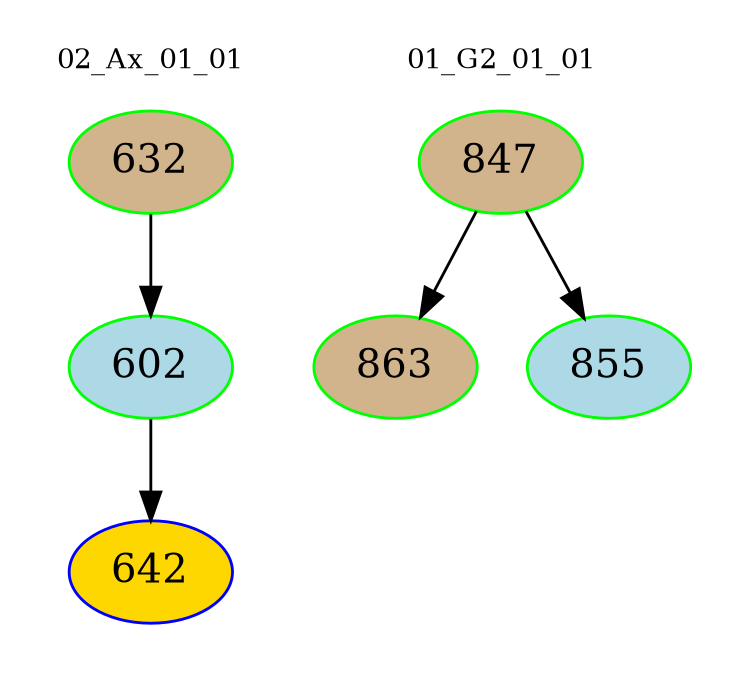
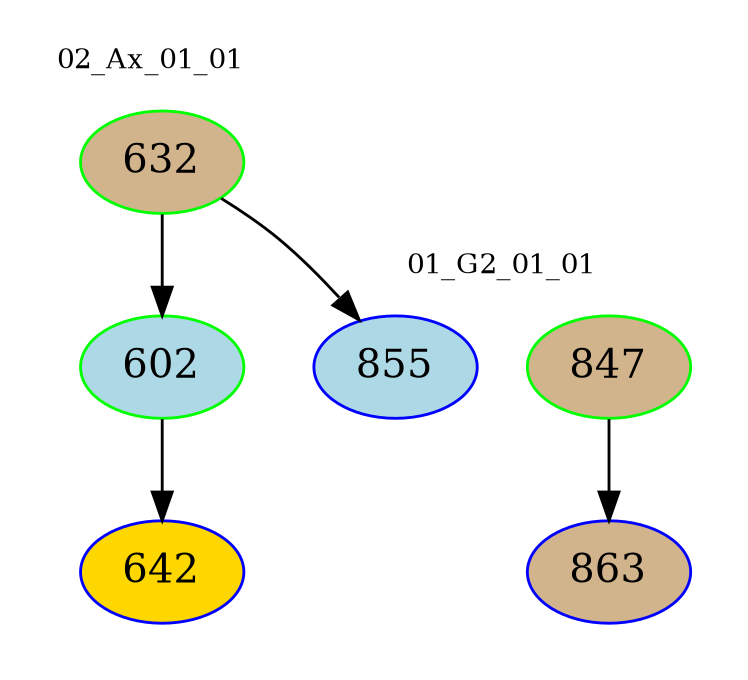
(548, 252) -> (310, 267)
(396, 367) -> (609, 572)
(609, 367) -> (396, 367)
